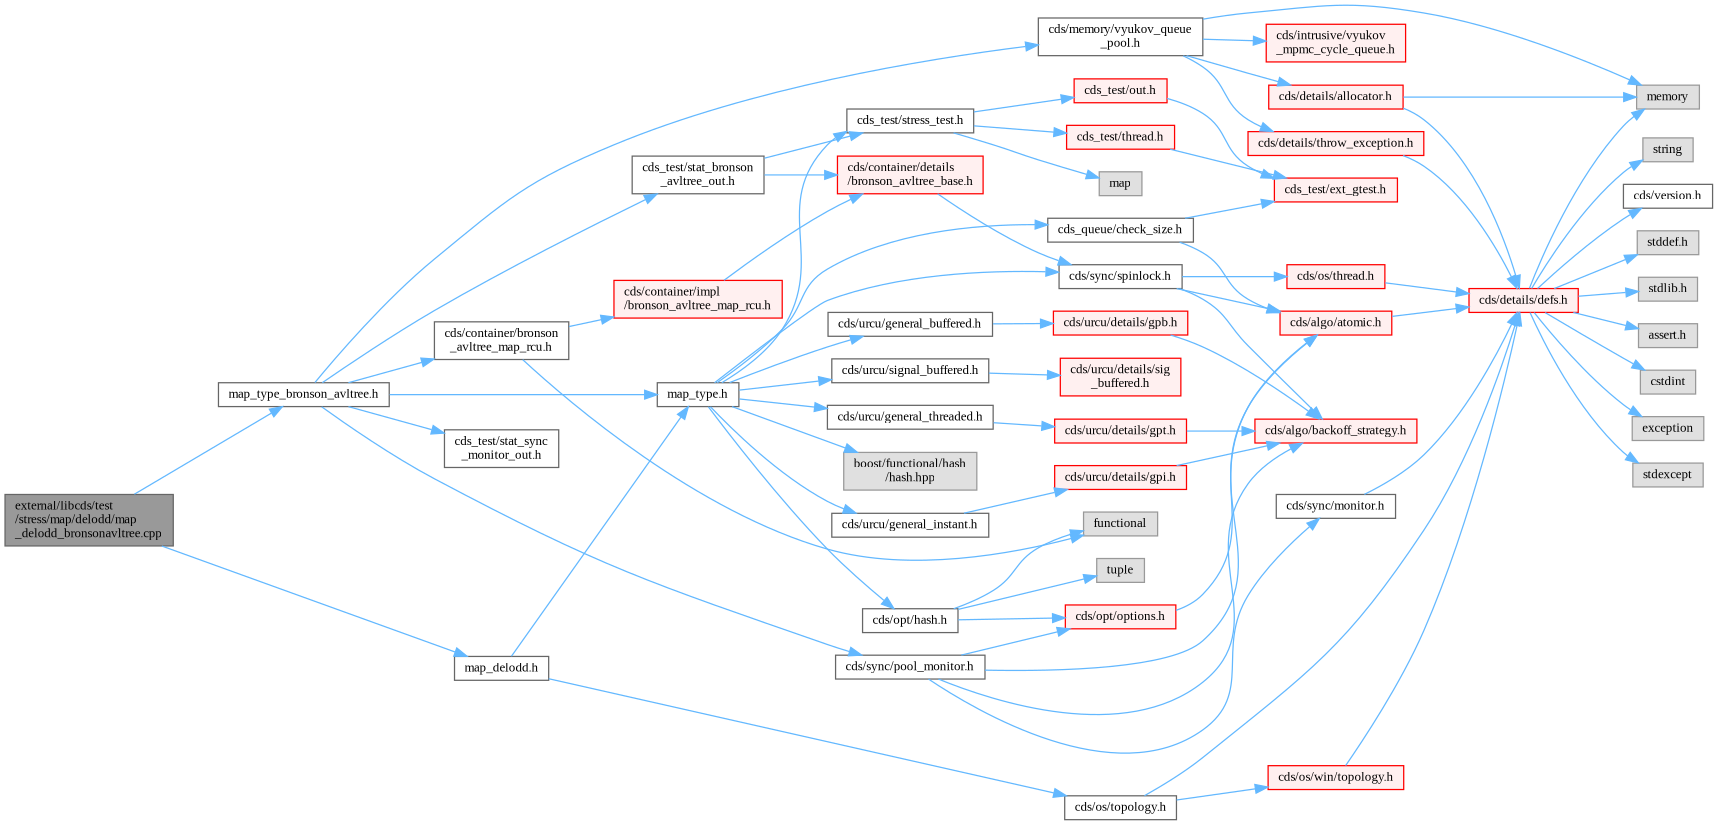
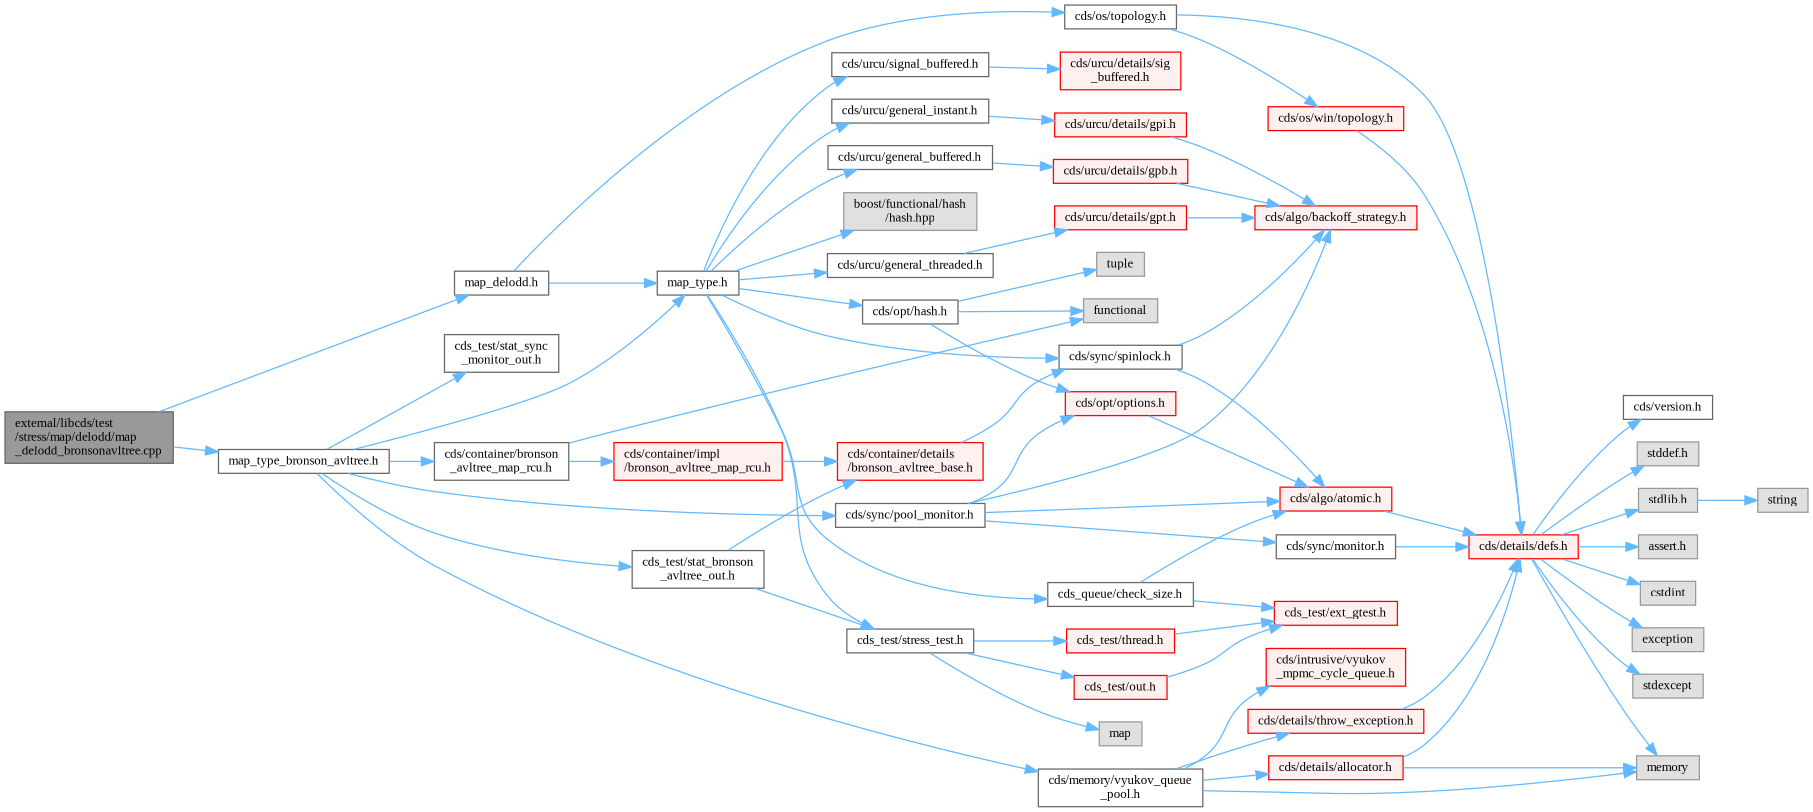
(1576, 223) -> (1721, 500)
(1336, 277) -> none
